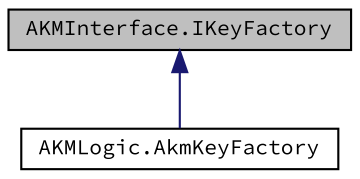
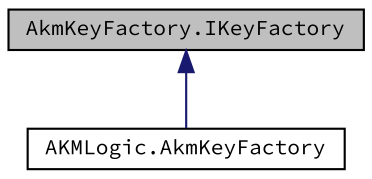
(180, 30) -> (186, 30)
